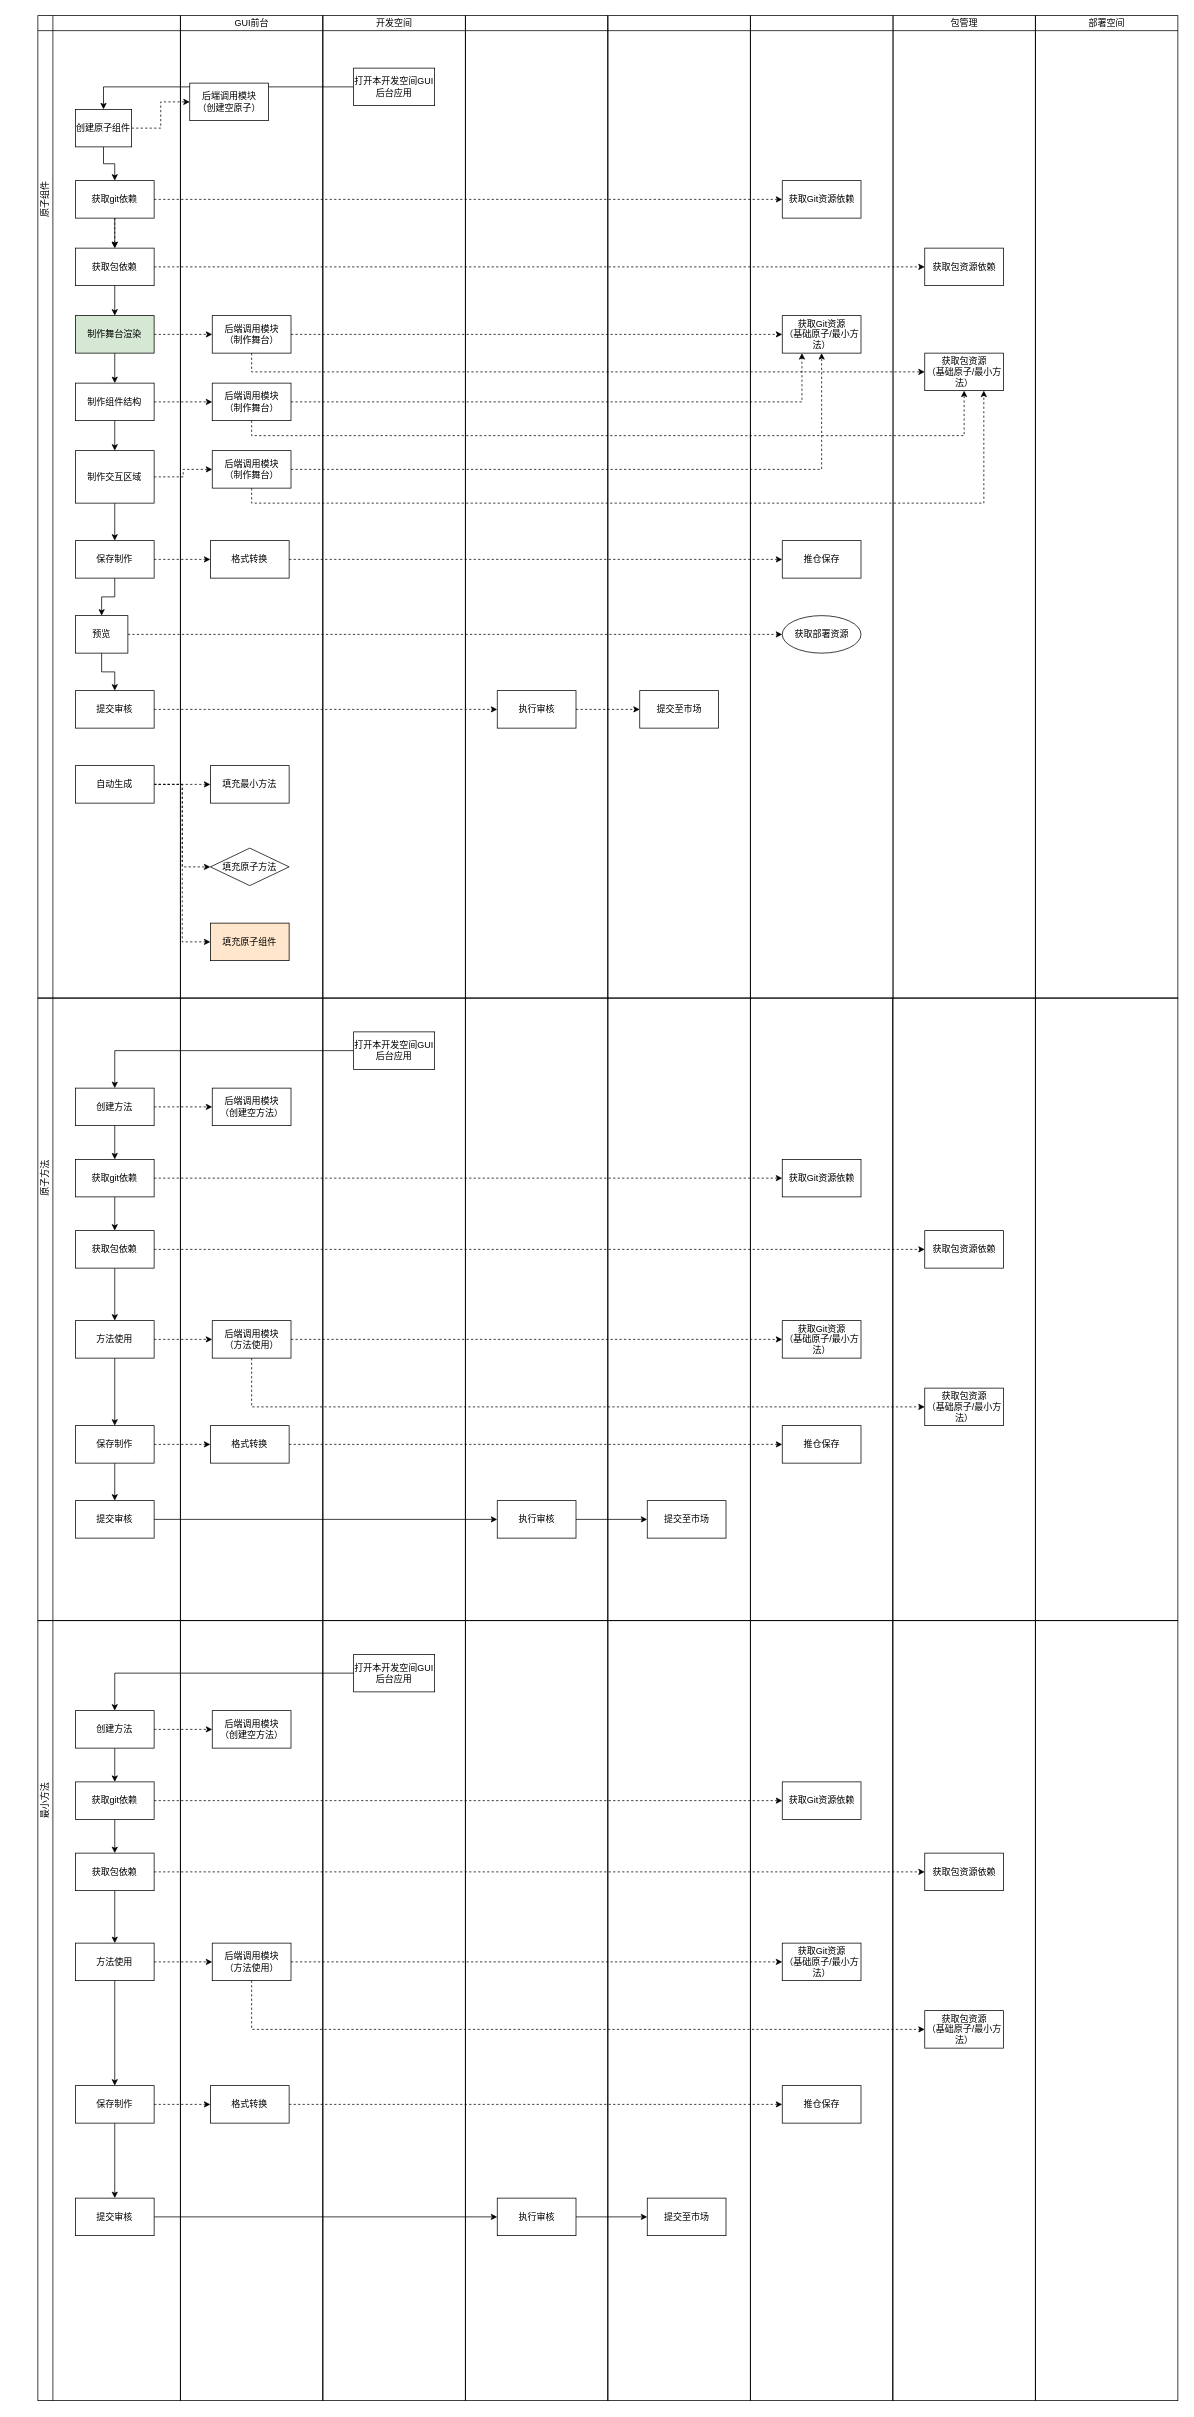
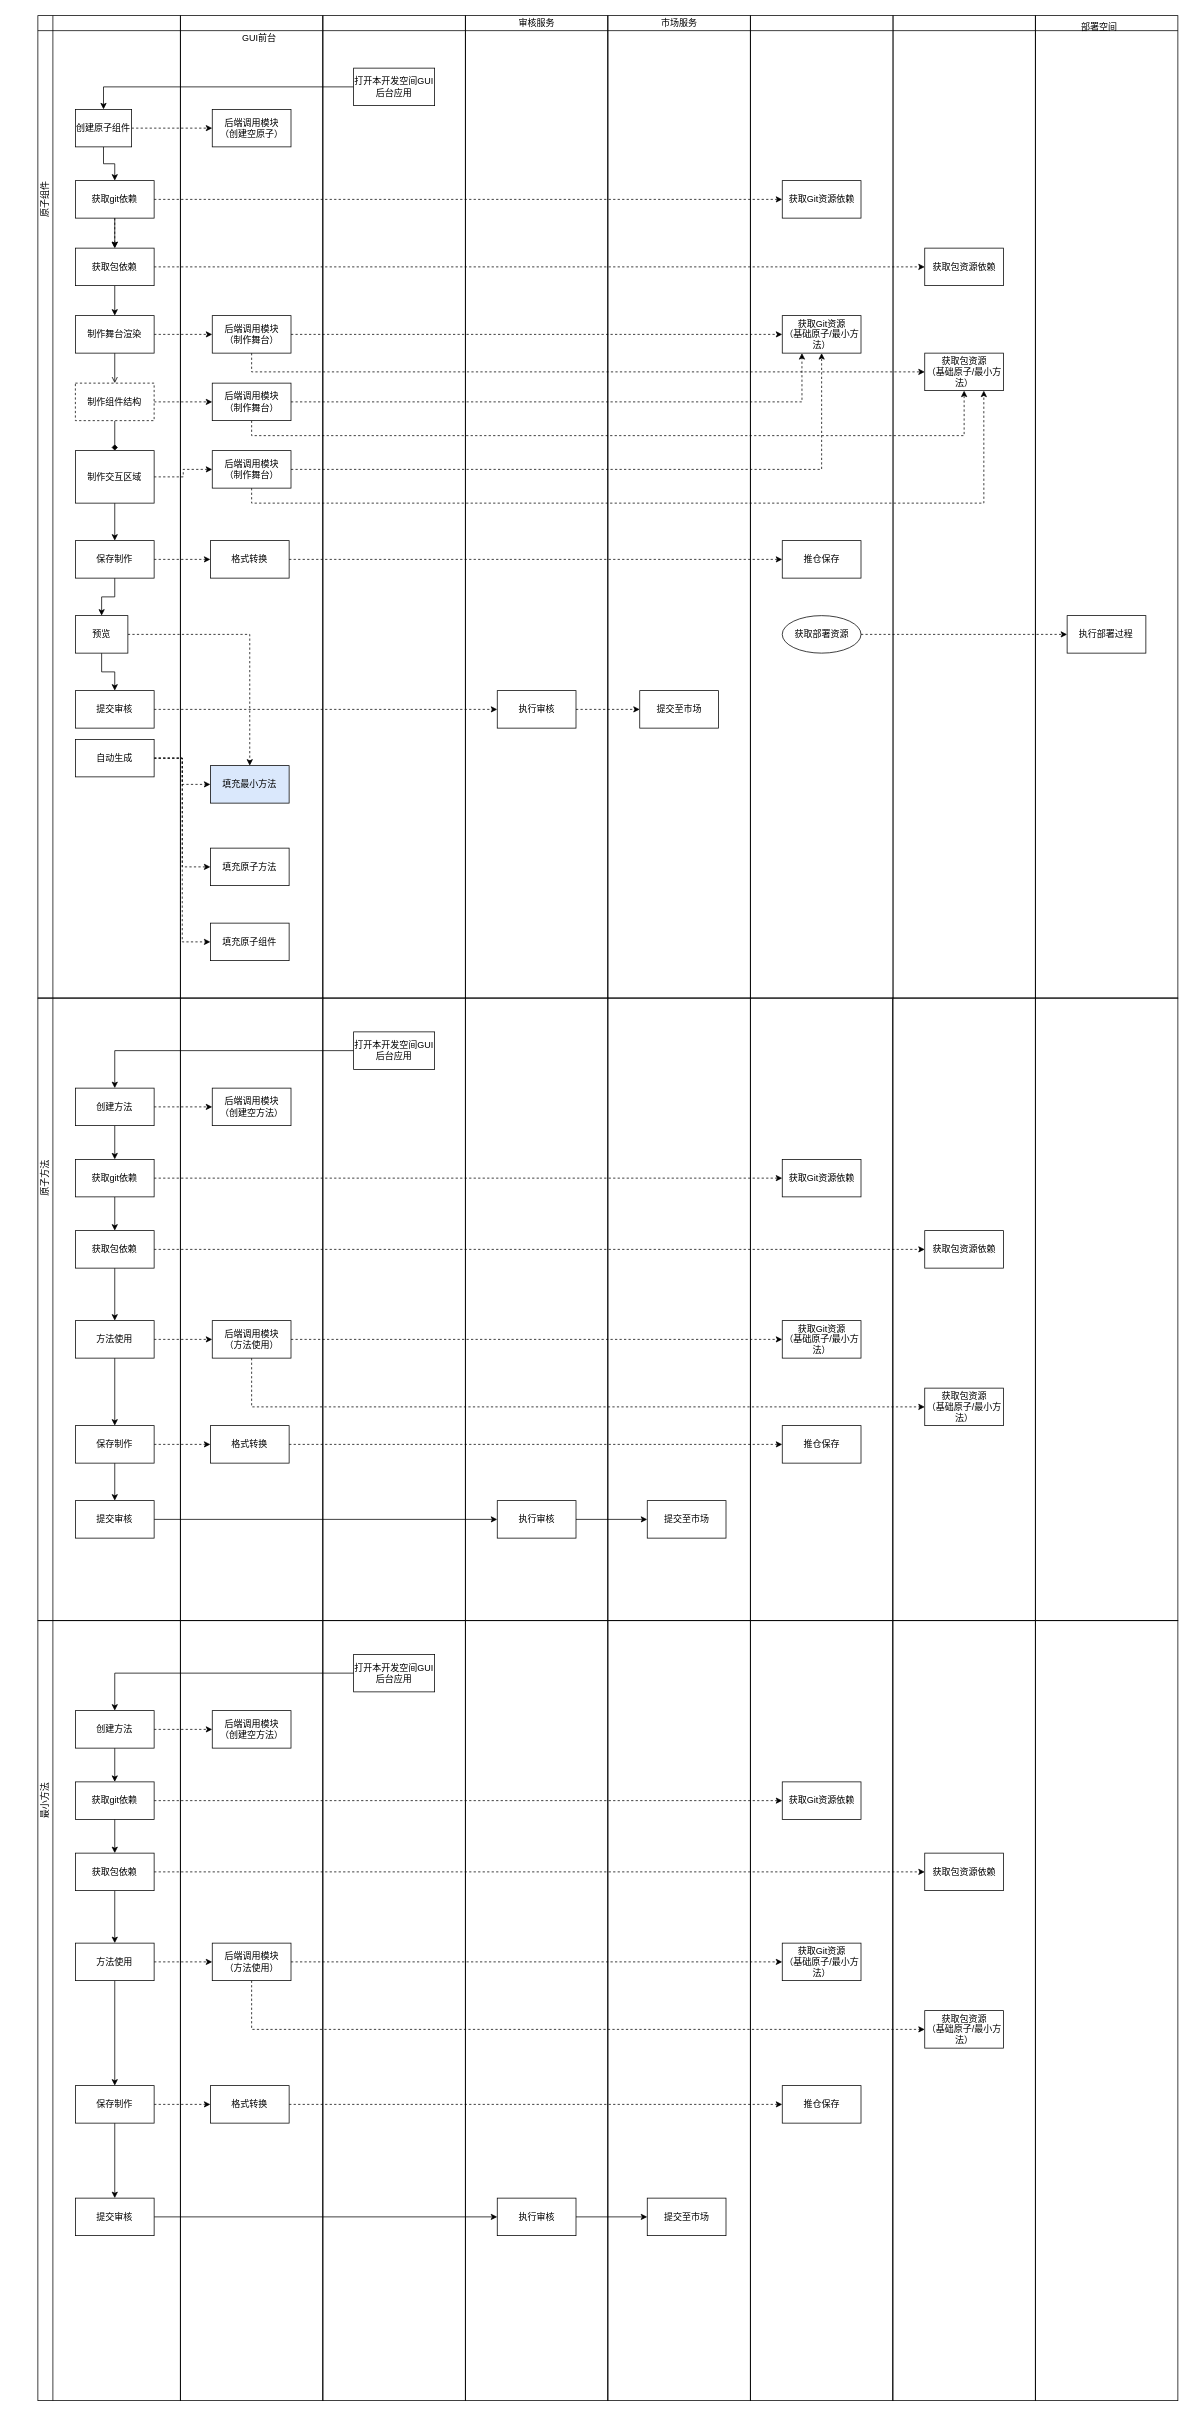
(252, 23) -> (259, 38)
(394, 23) -> none
none -> (537, 23)
none -> (679, 23)
(964, 23) -> none
(1107, 23) -> (1099, 27)
(229, 102) -> (252, 128)
(115, 334) -> (115, 334)
(115, 376) -> (115, 378)
(115, 402) -> (115, 402)
(115, 444) -> (115, 443)
(512, 634) -> (250, 695)
none -> (961, 634)
none -> (1106, 634)
(115, 784) -> (115, 758)
(250, 784) -> (250, 784)
(250, 867) -> (250, 867)
(250, 942) -> (250, 942)
